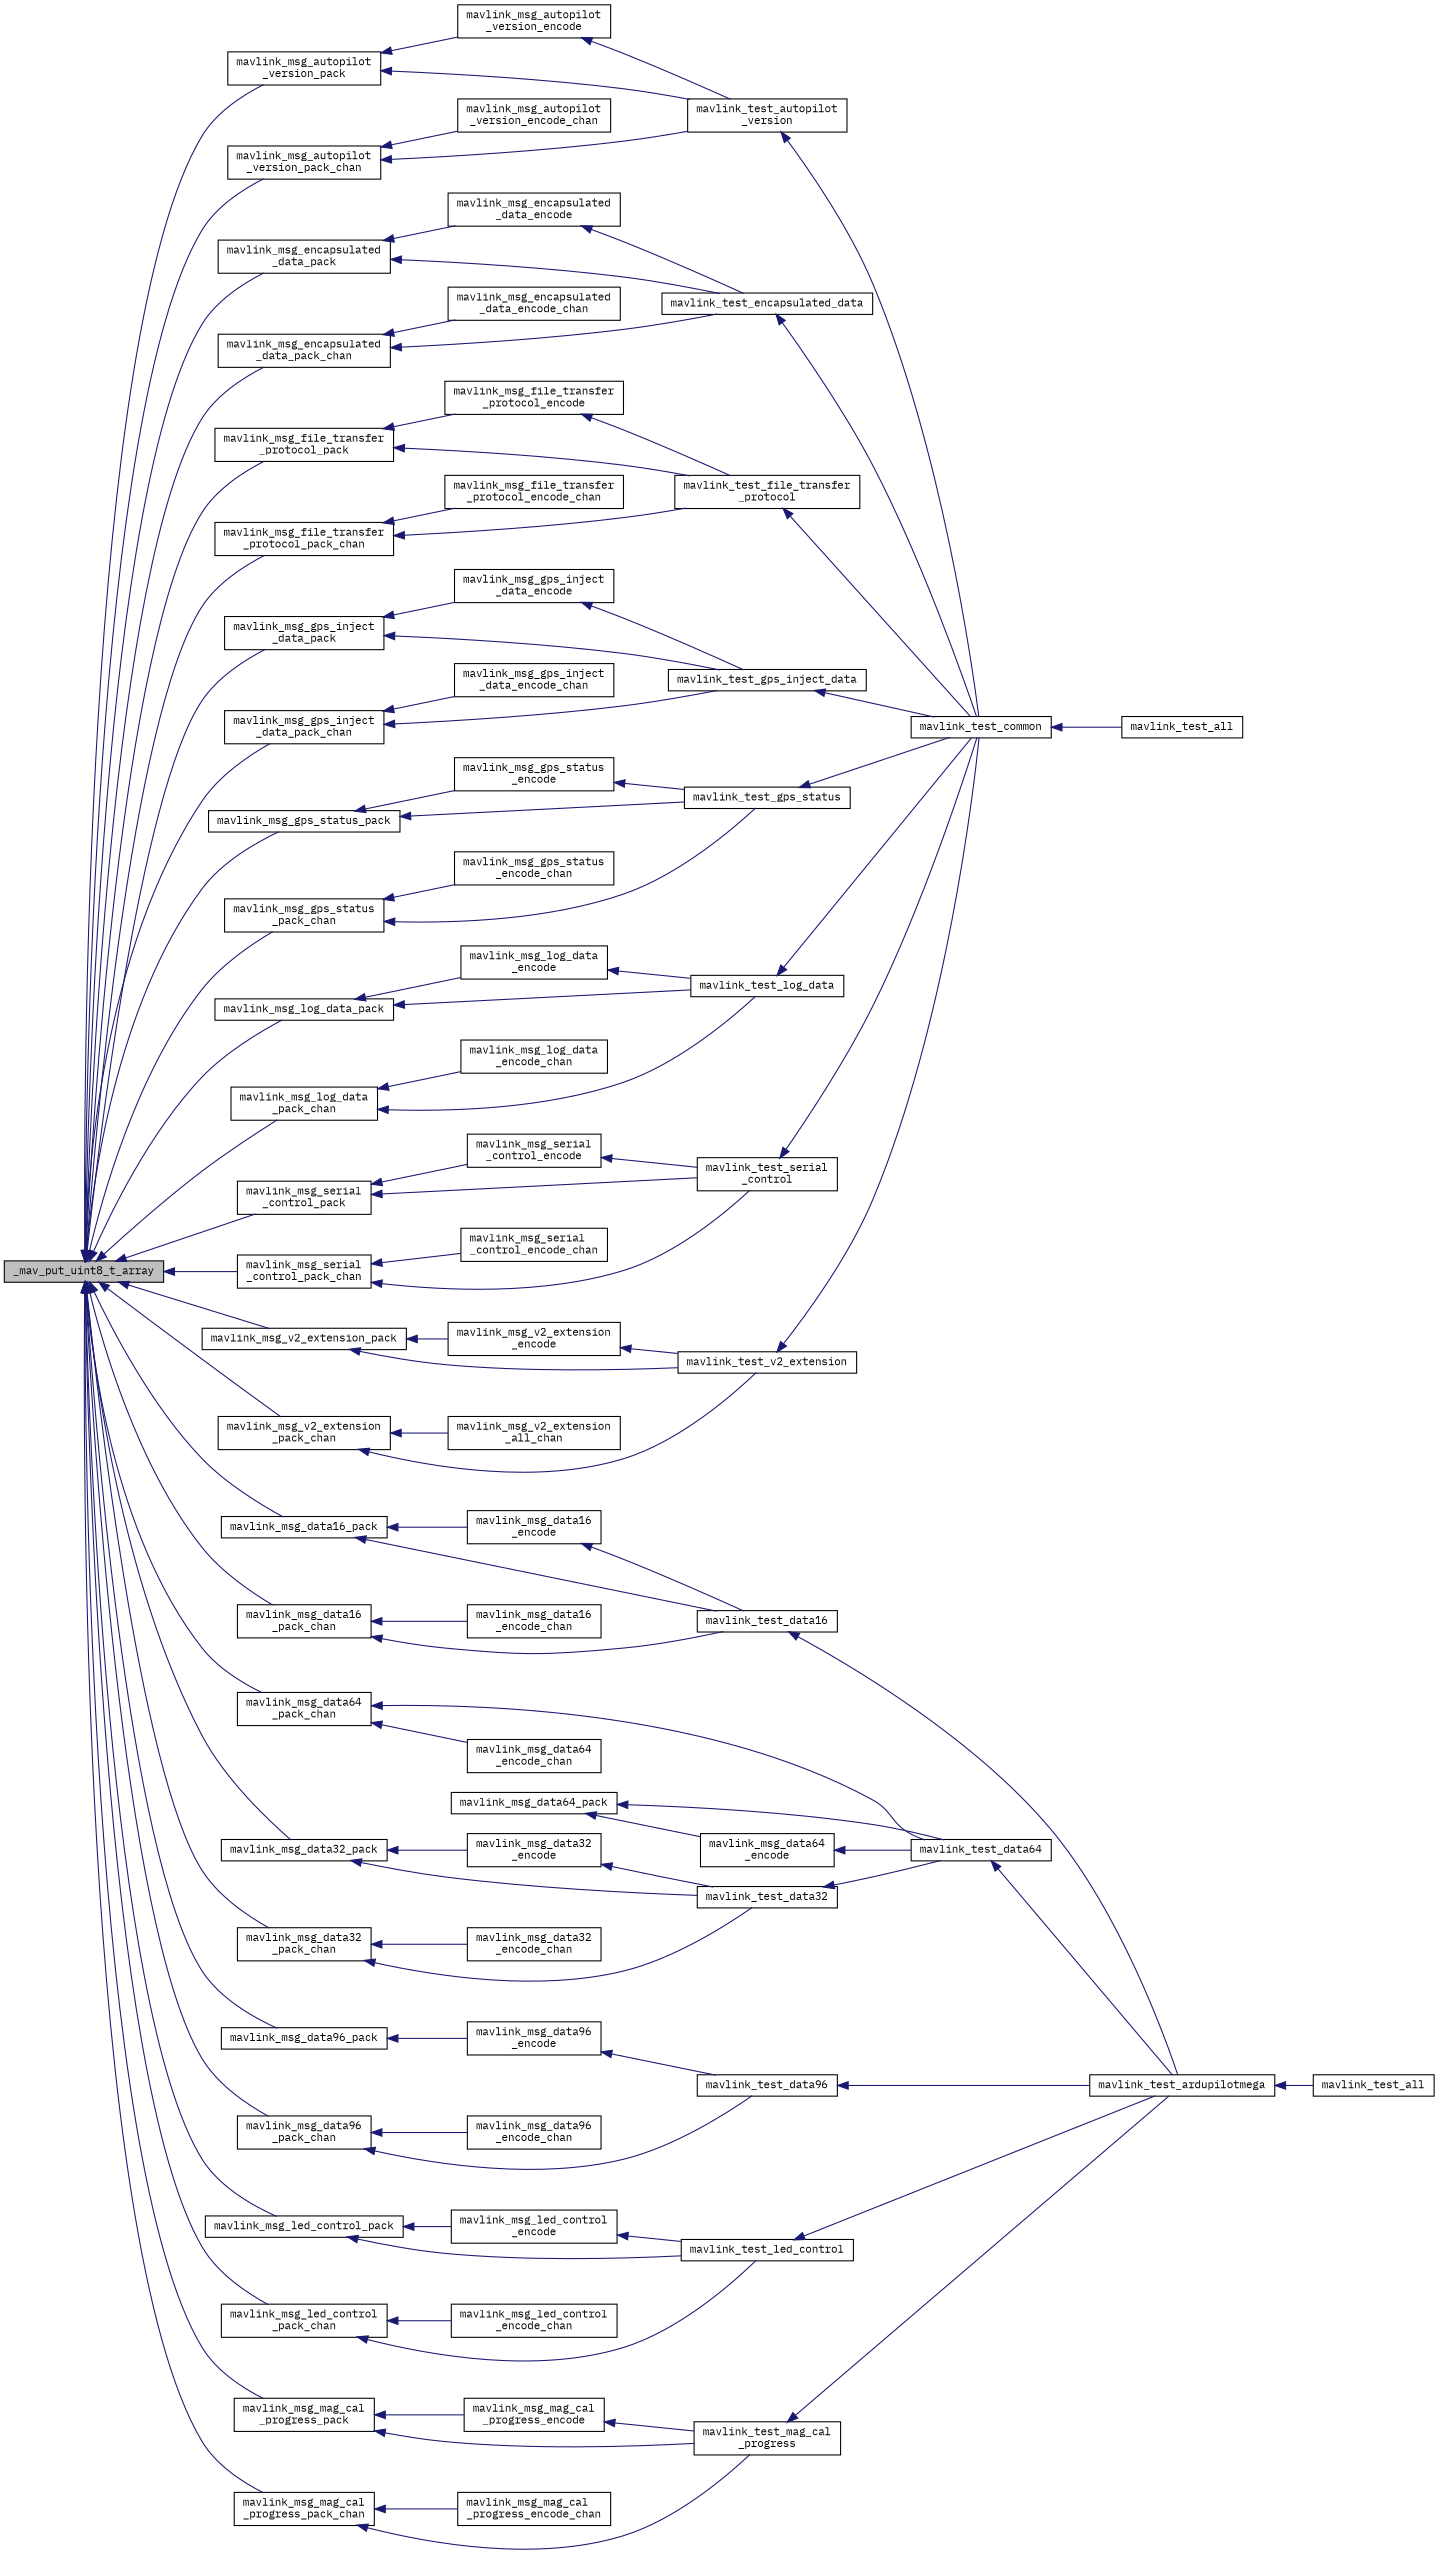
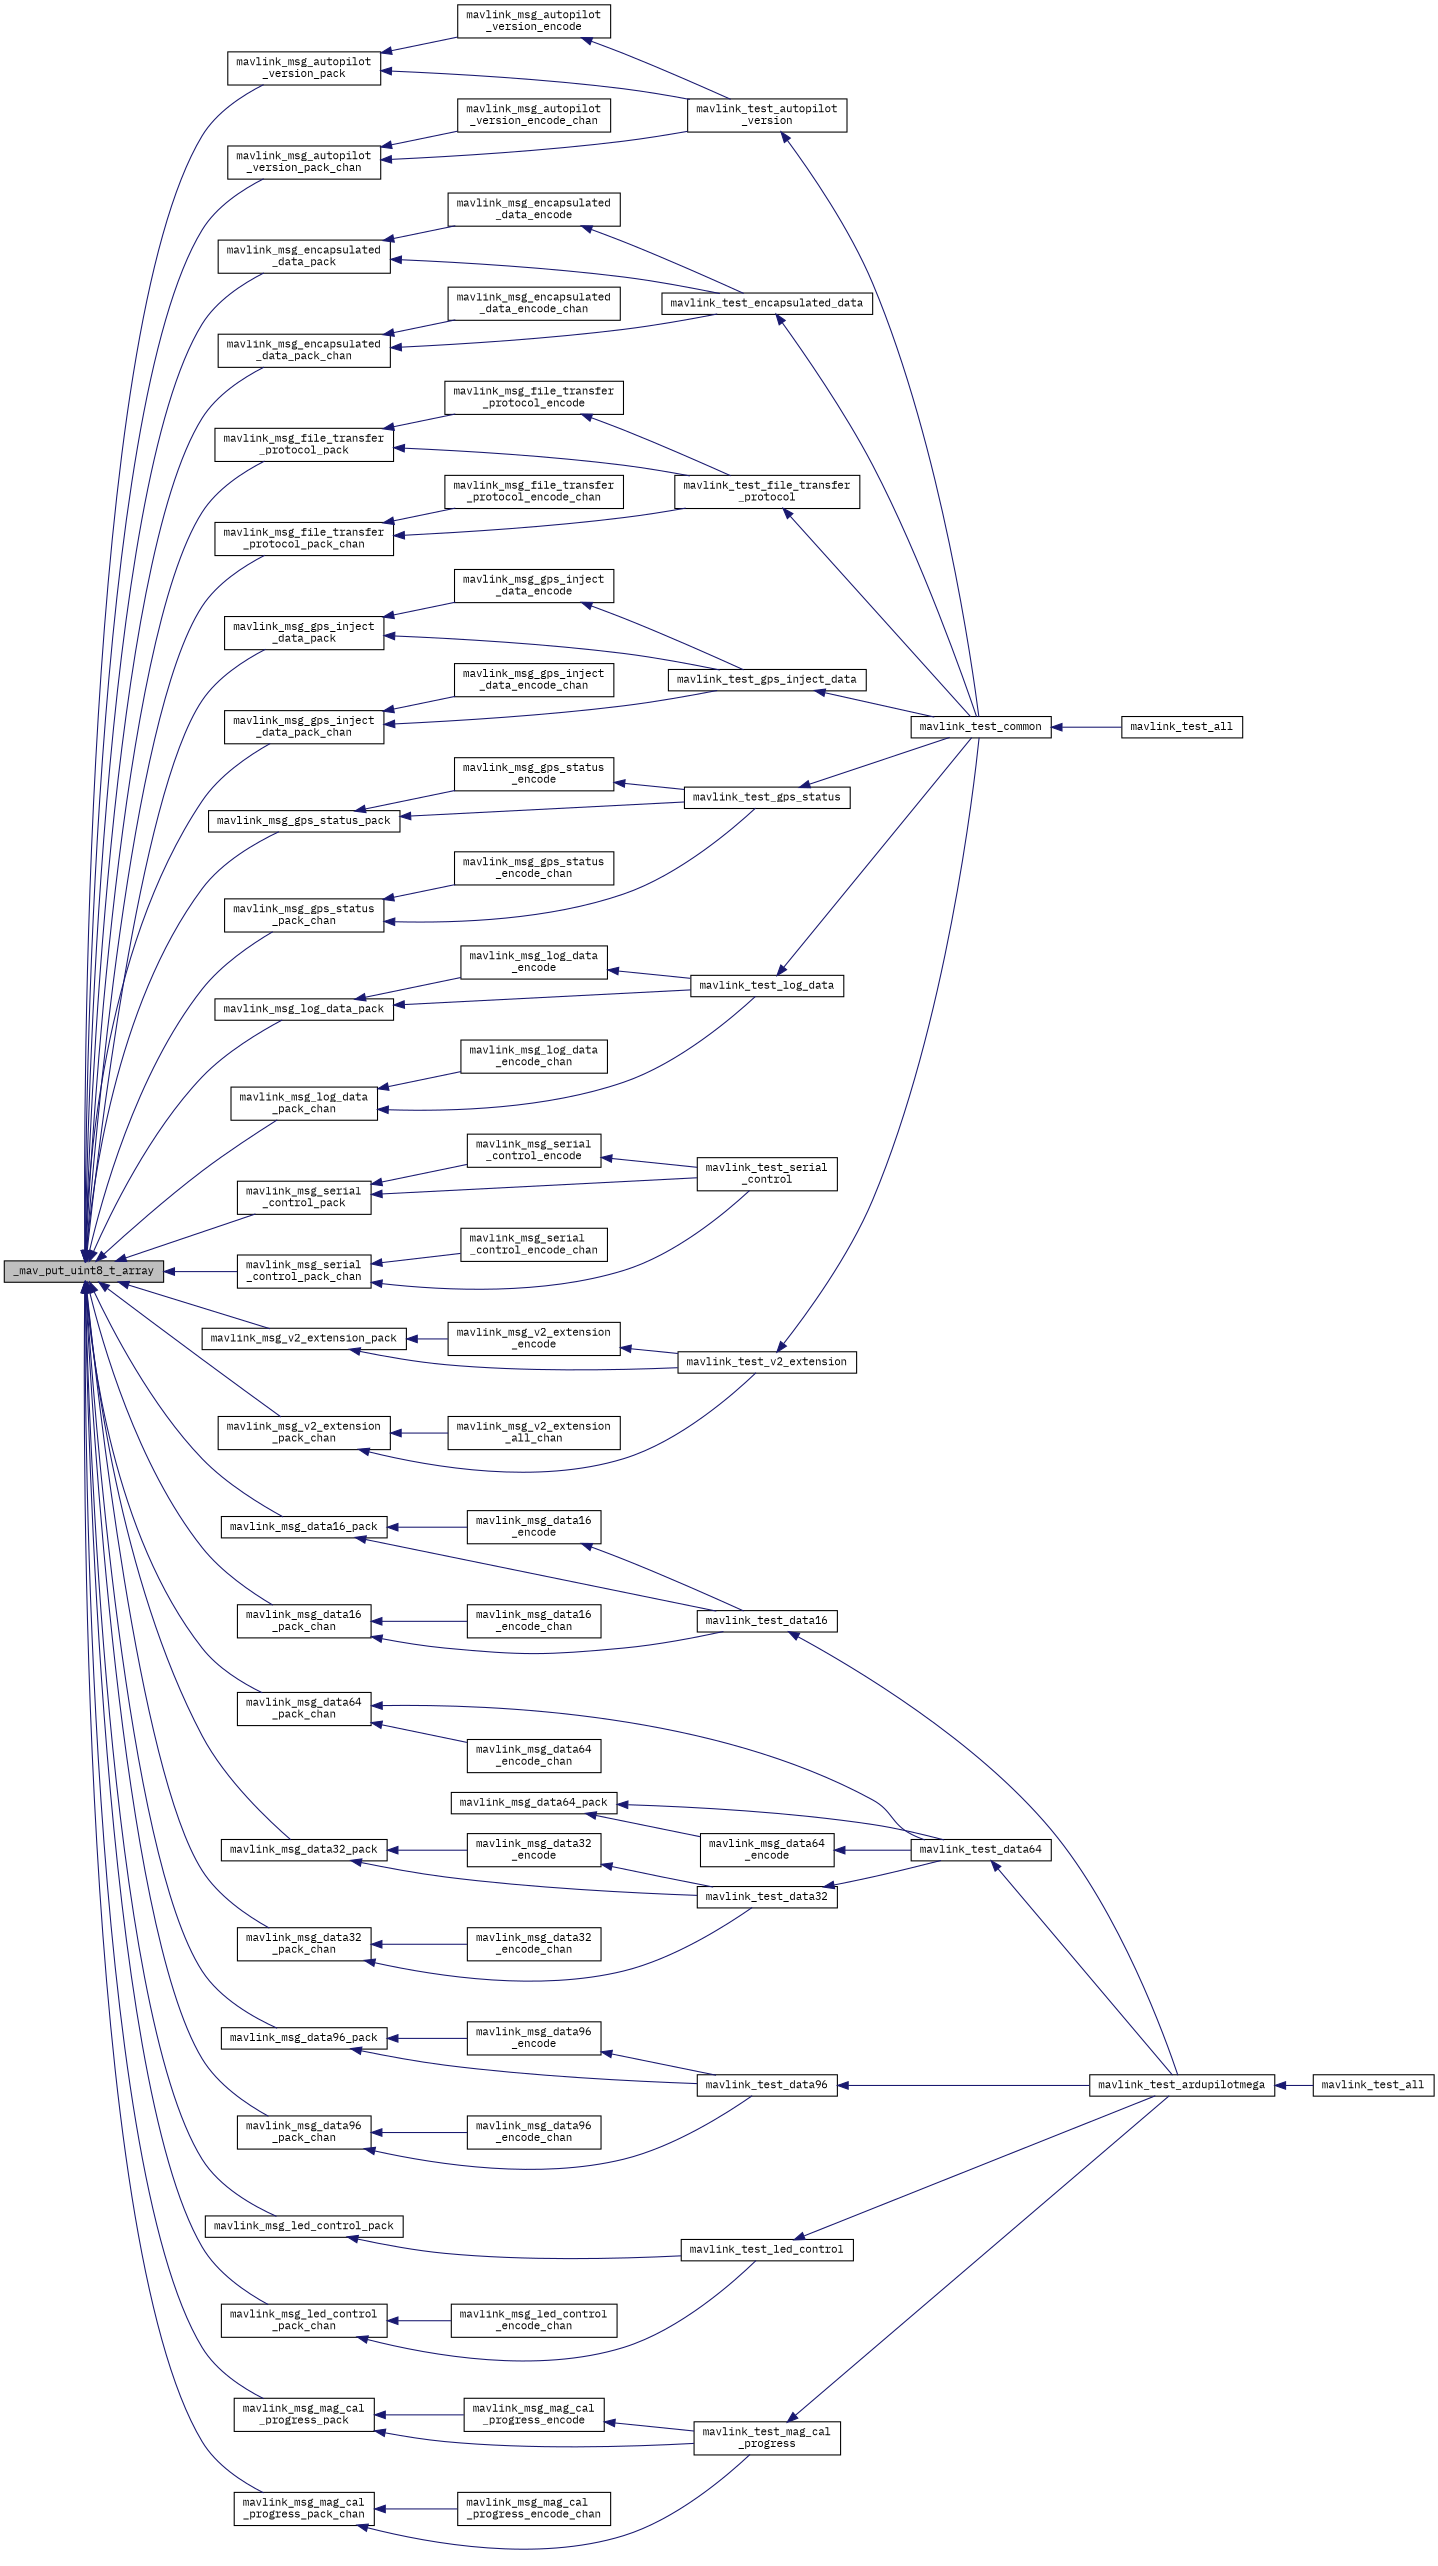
(898, 951) -> none
none -> (528, 2074)
(534, 2227) -> none
